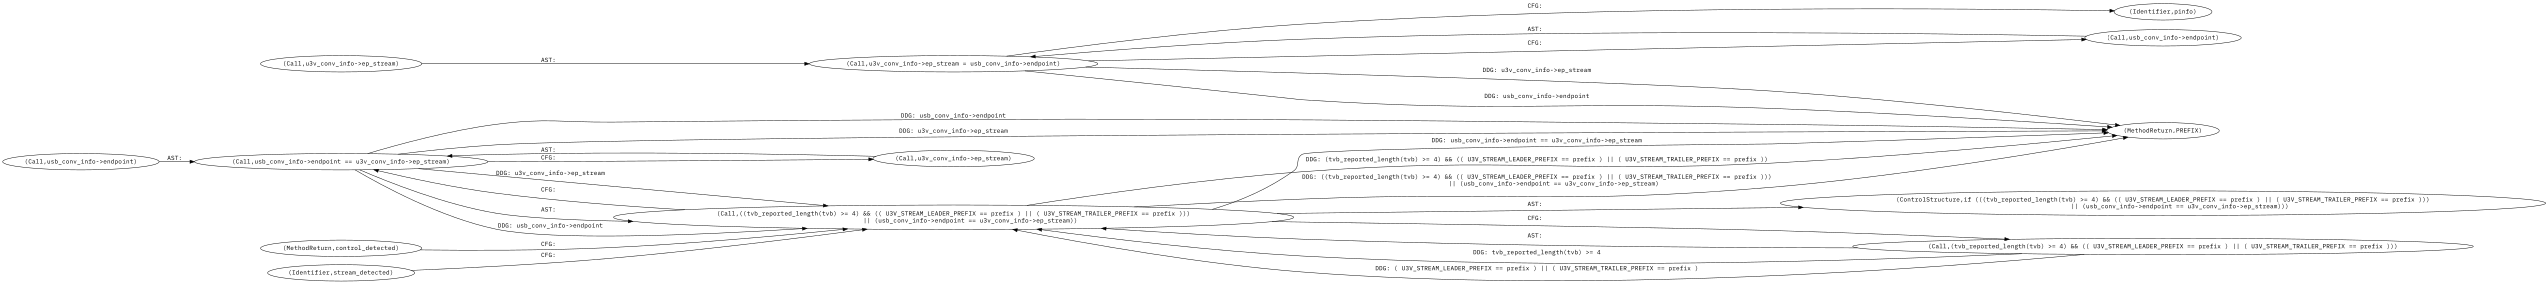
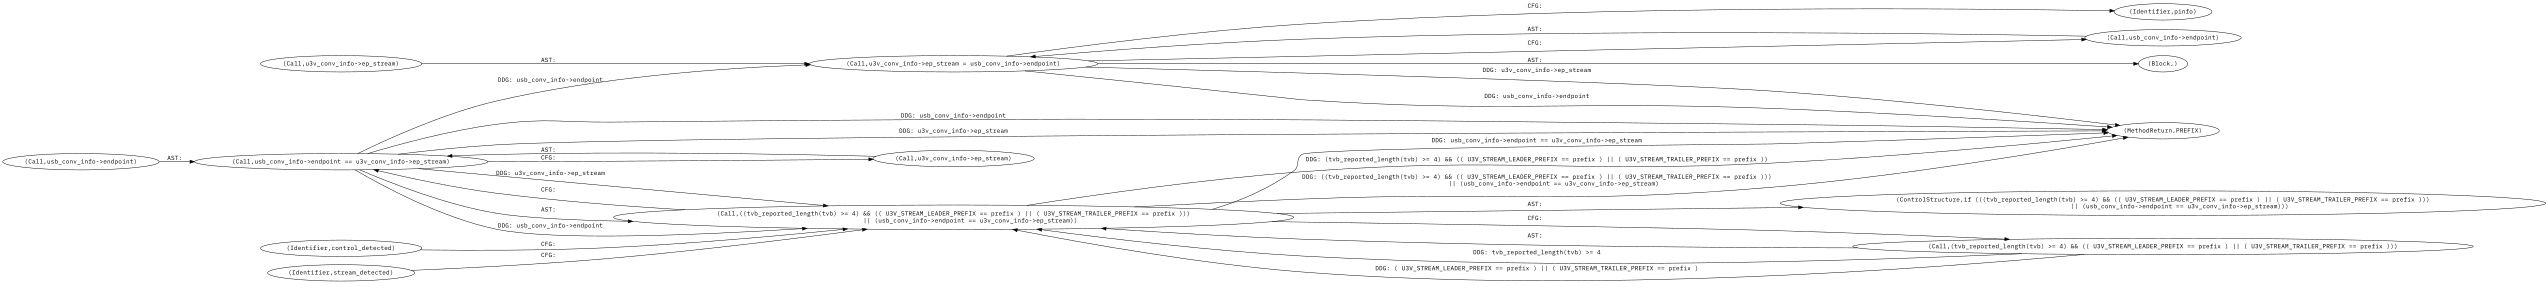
none -> (2163, 64)
none -> (577, 86)
(341, 248) -> (341, 248)
